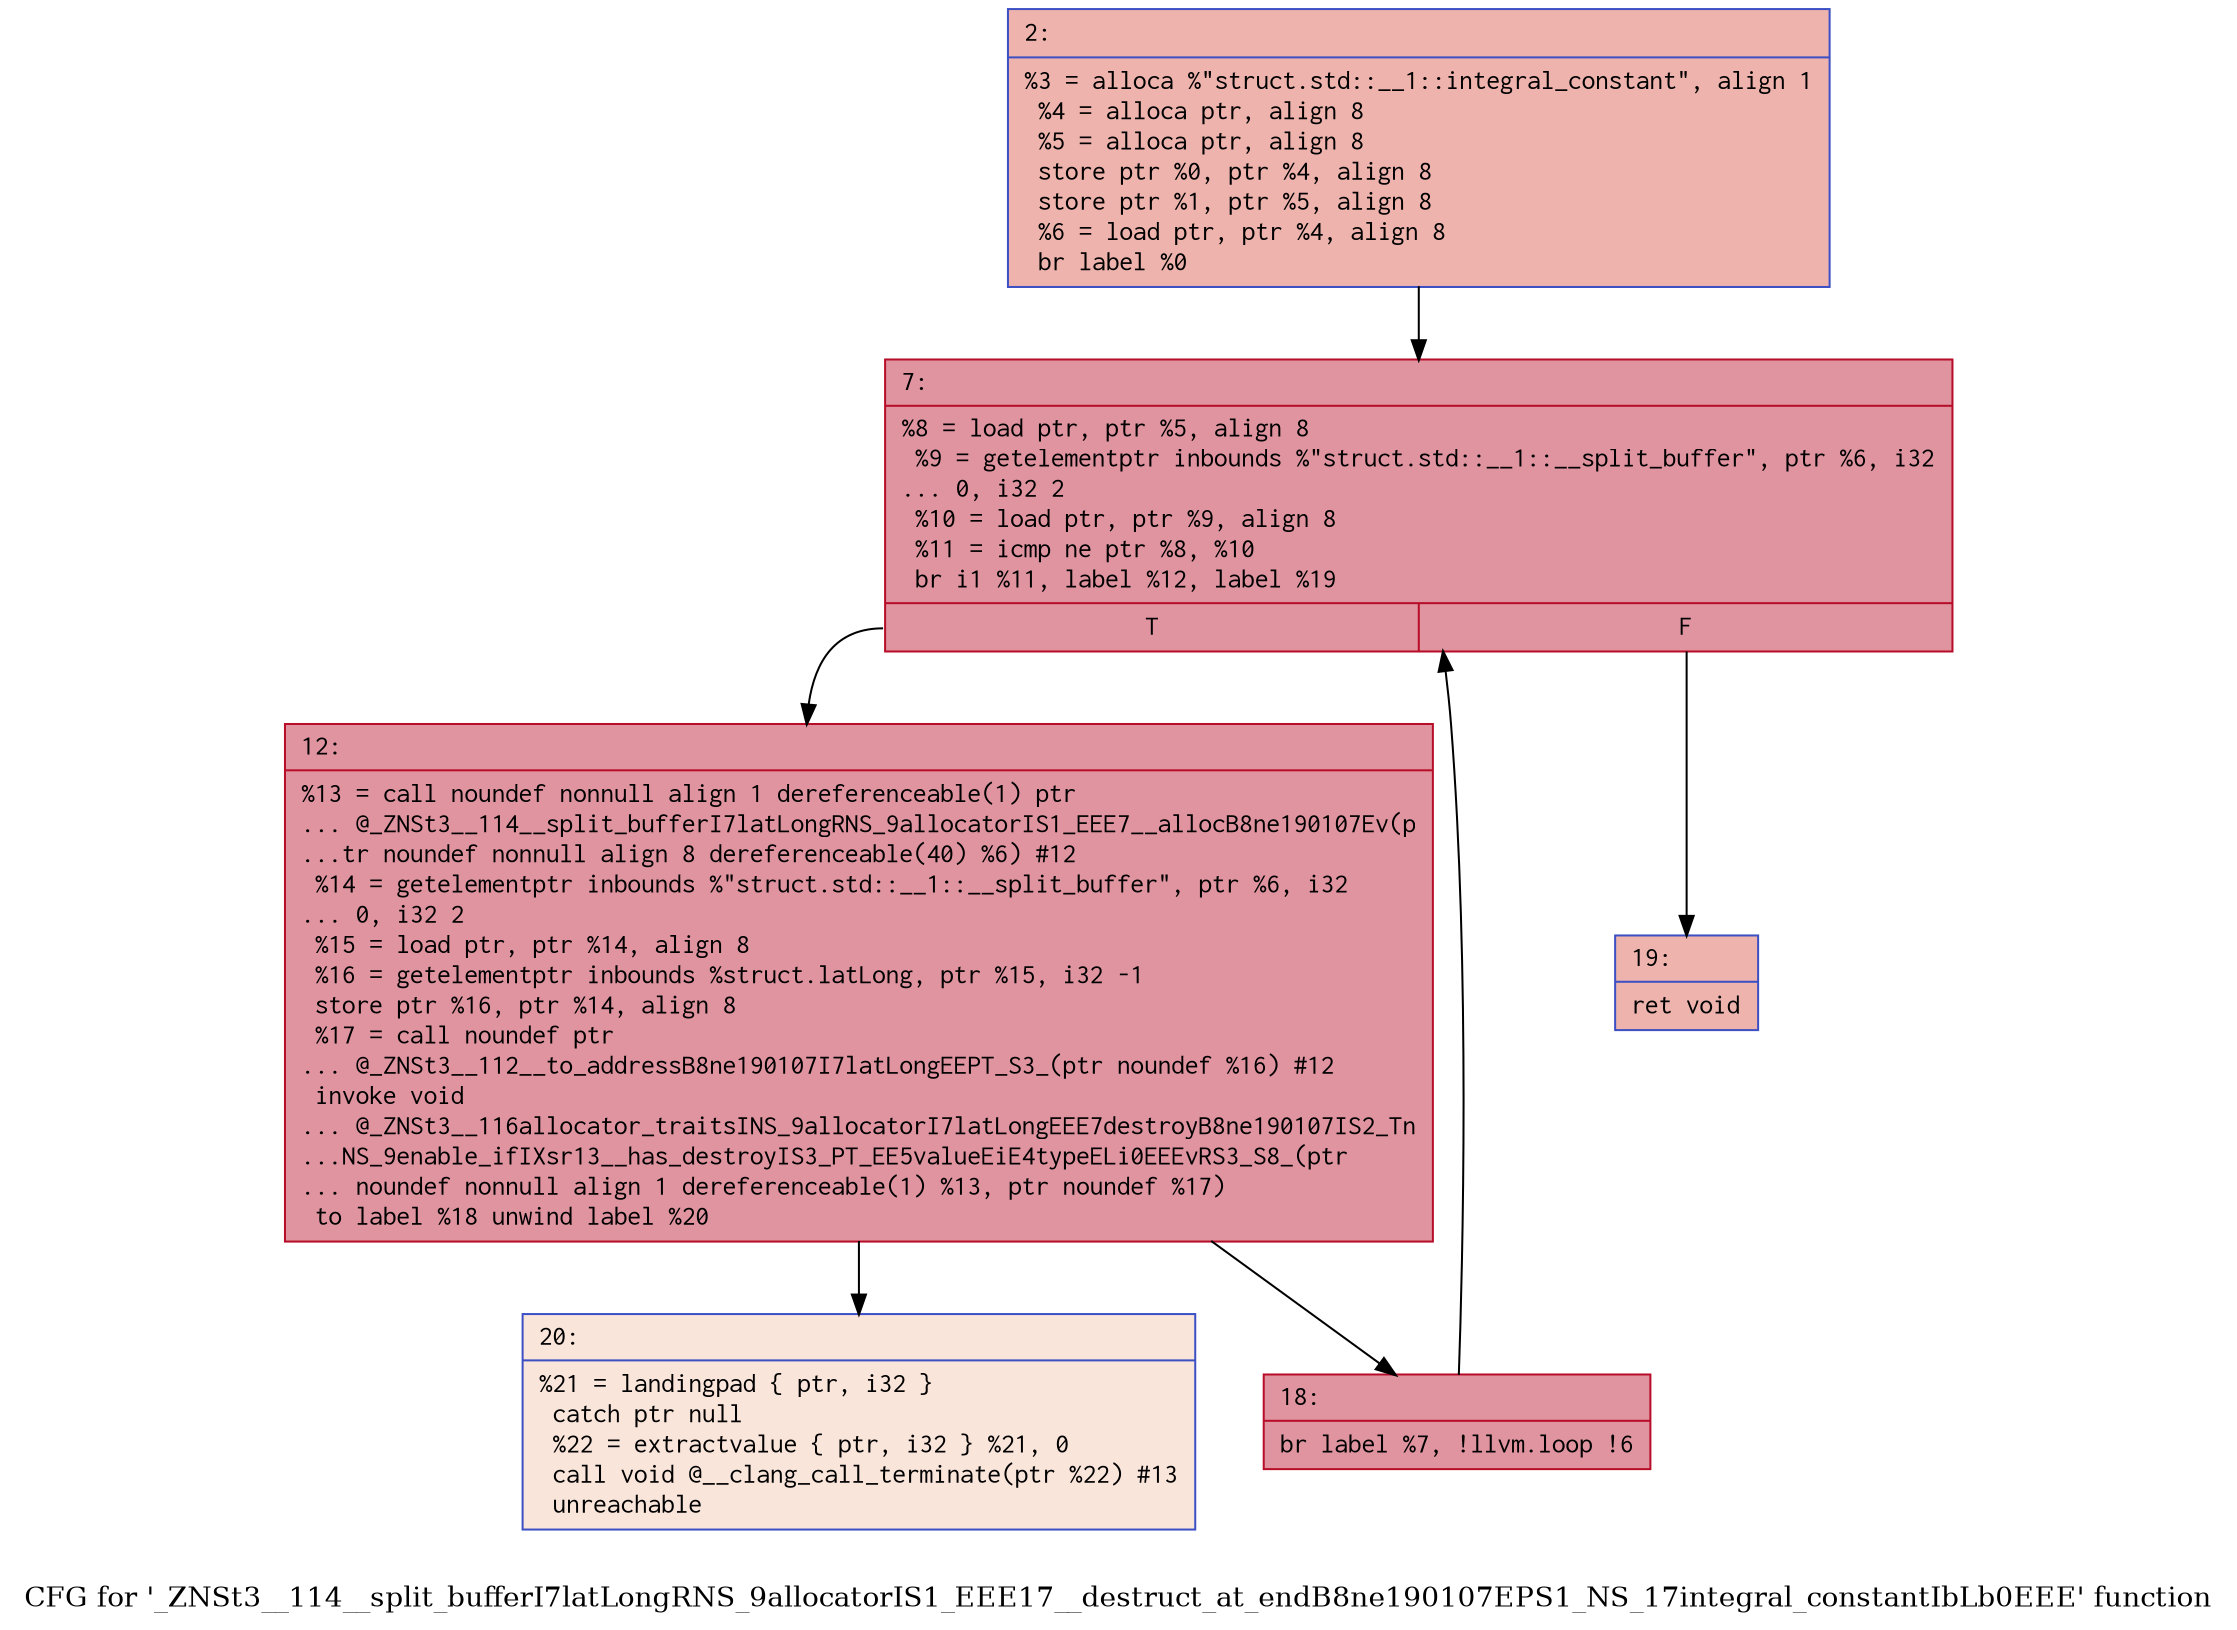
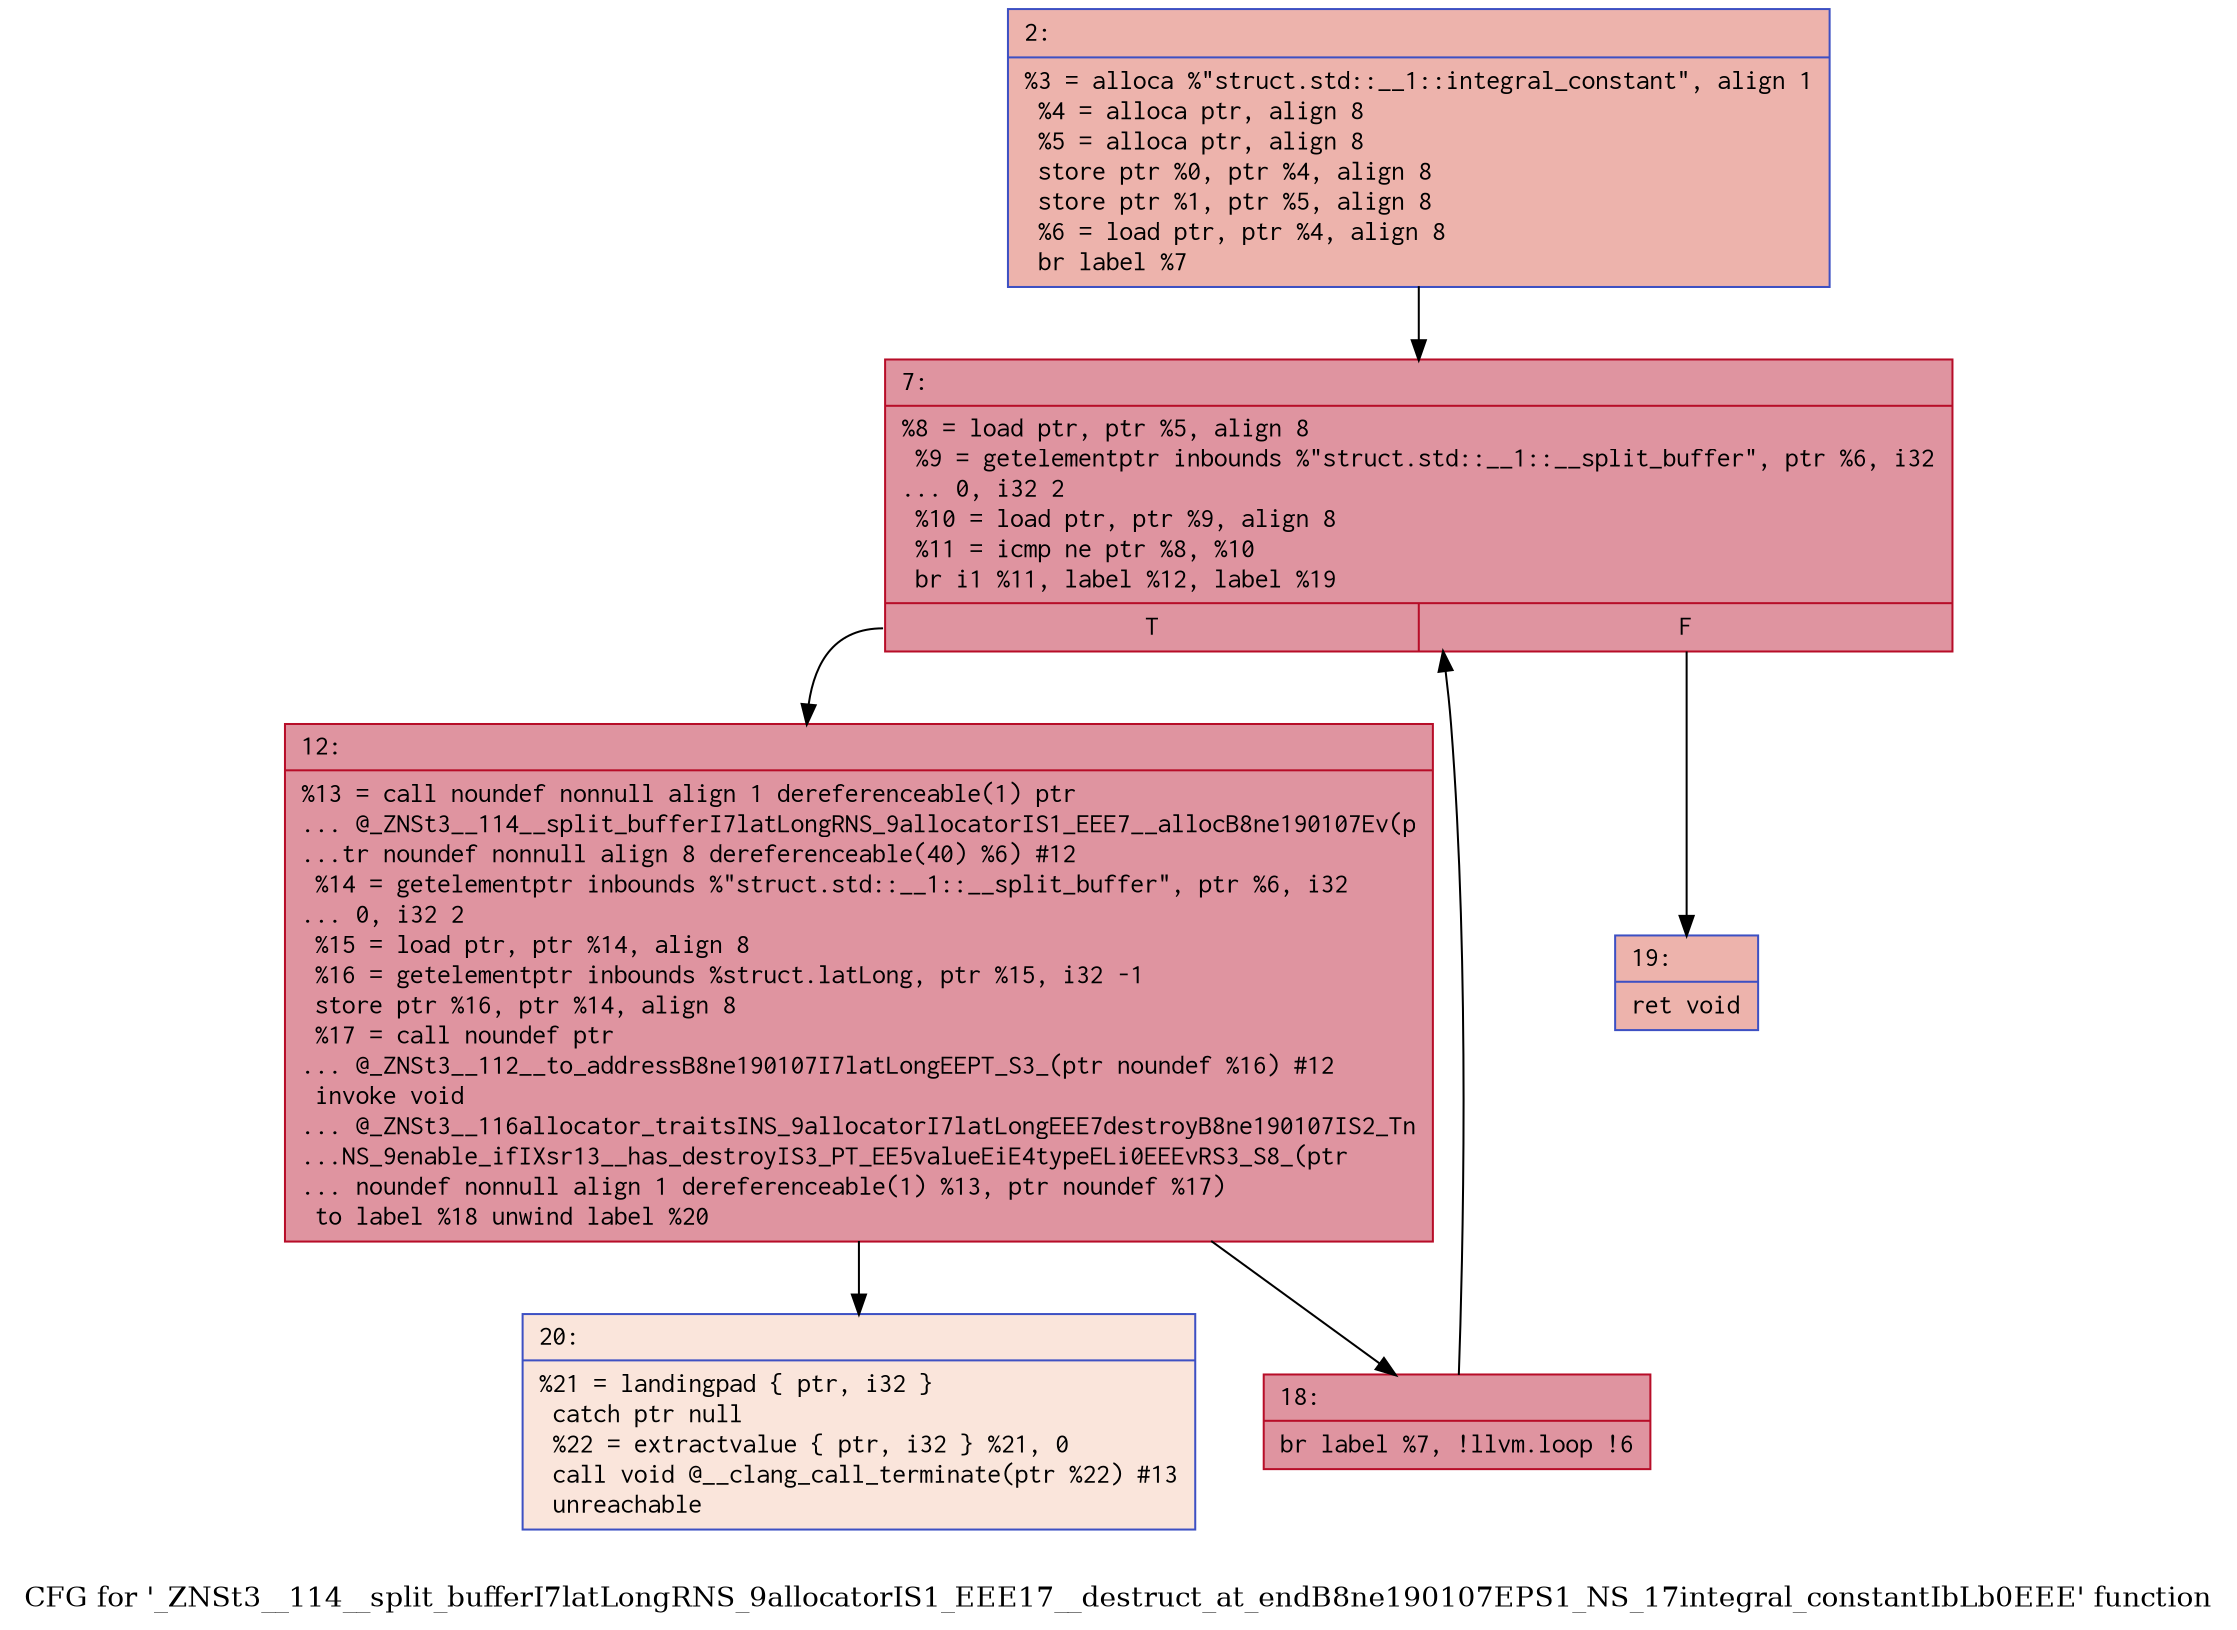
(1107, 262) -> (1107, 262)
